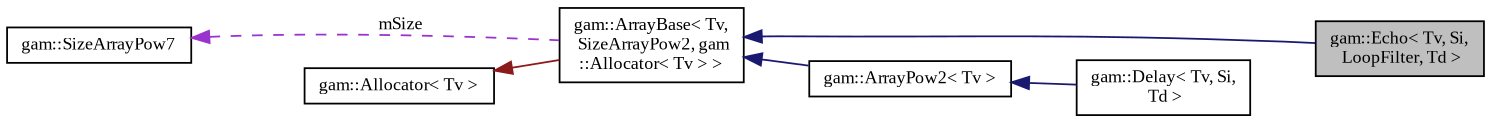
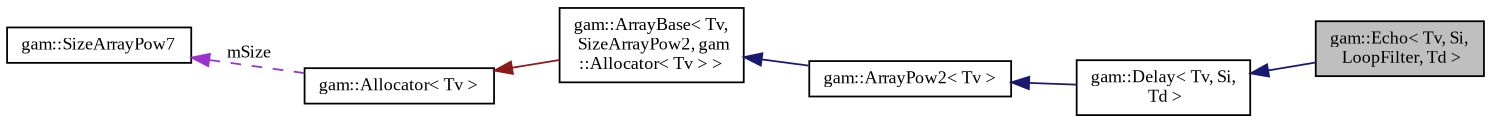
(384, 35) -> (257, 67)
(1039, 36) -> (1292, 67)
